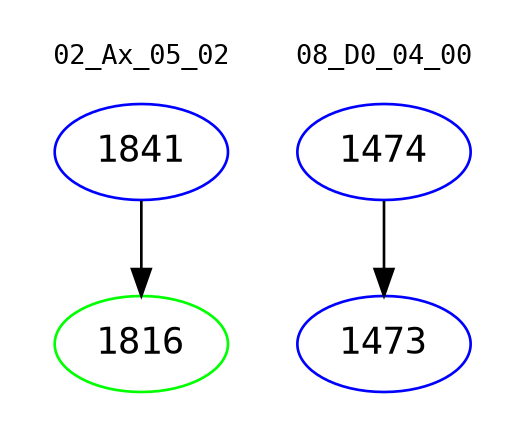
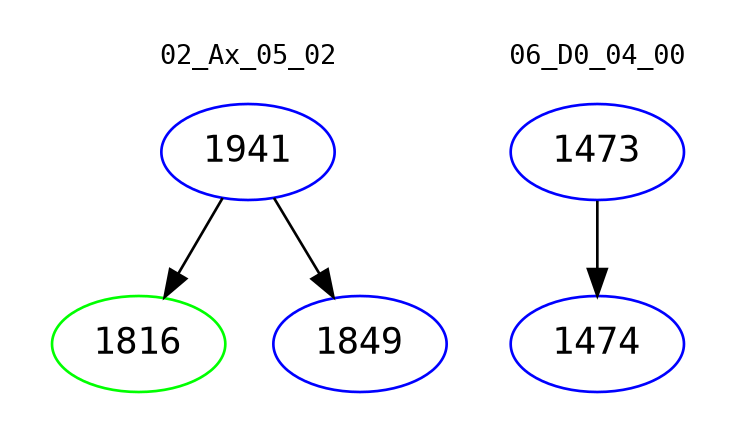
(385, 57) -> (599, 57)
(141, 152) -> (248, 152)
(384, 235) -> (597, 235)
none -> (360, 344)
